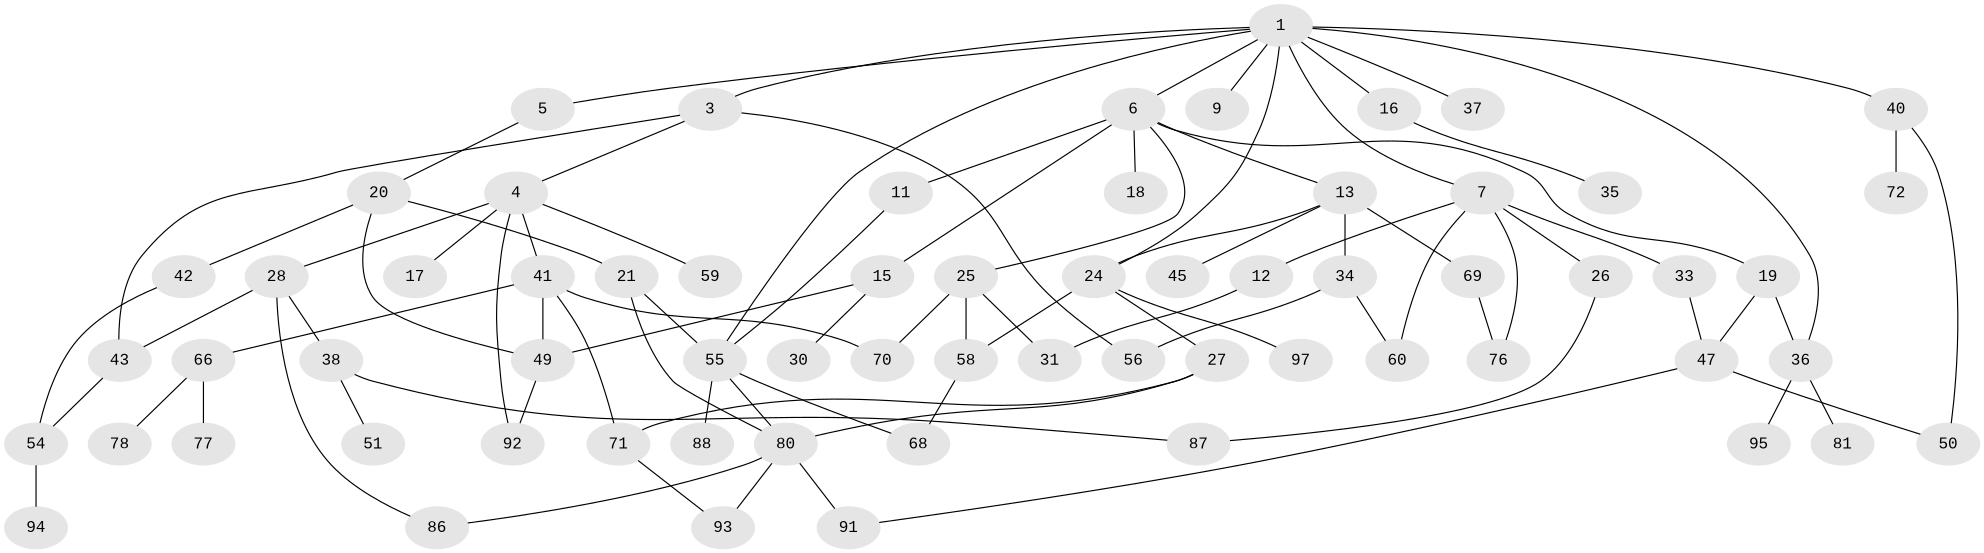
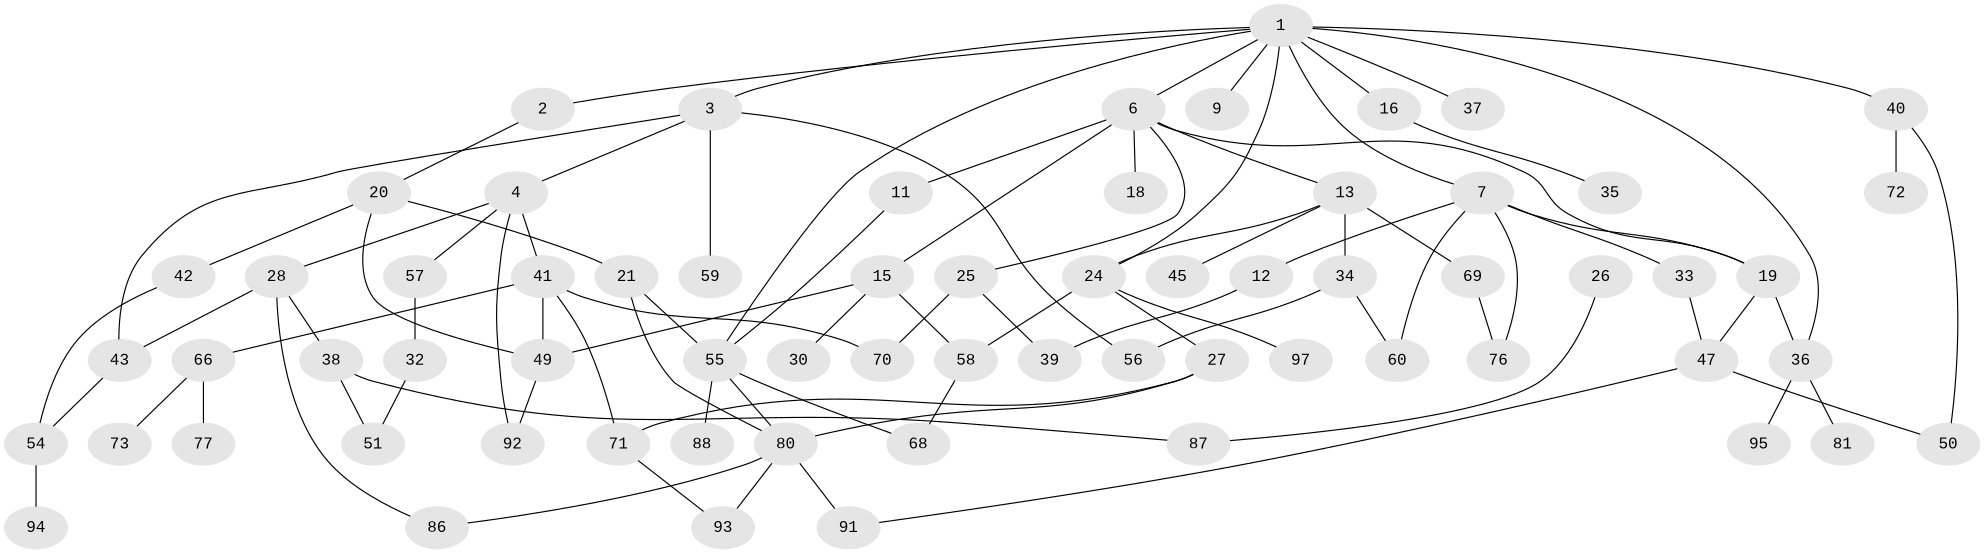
(543, 109) -> (543, 109)
(615, 233) -> (710, 193)
(1542, 235) -> (1626, 234)
(415, 277) -> (415, 277)
(966, 319) -> (919, 314)
none -> (415, 360)
(1050, 360) -> (1050, 360)
(120, 444) -> (120, 444)
